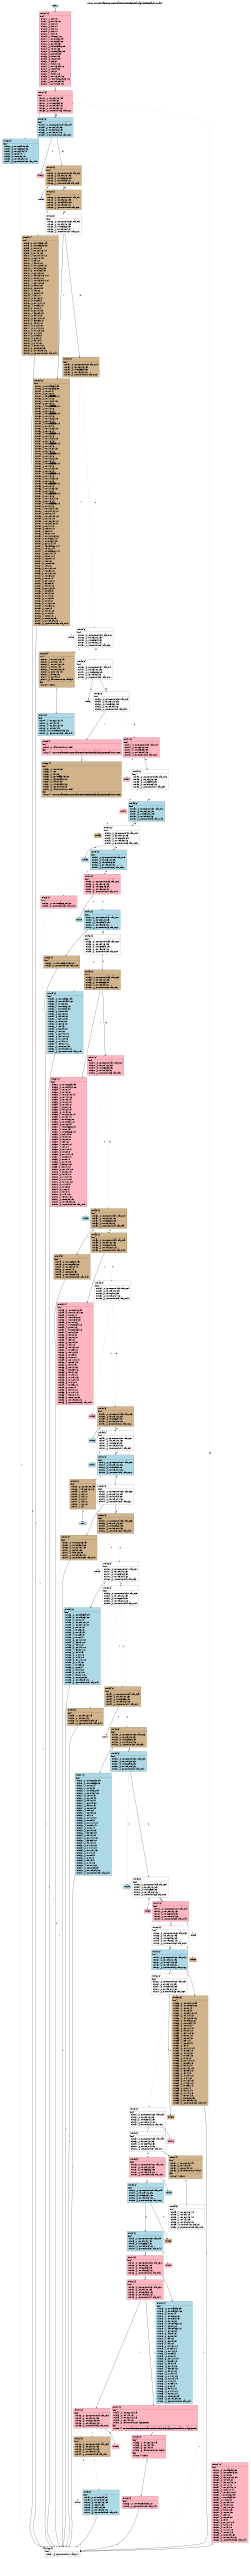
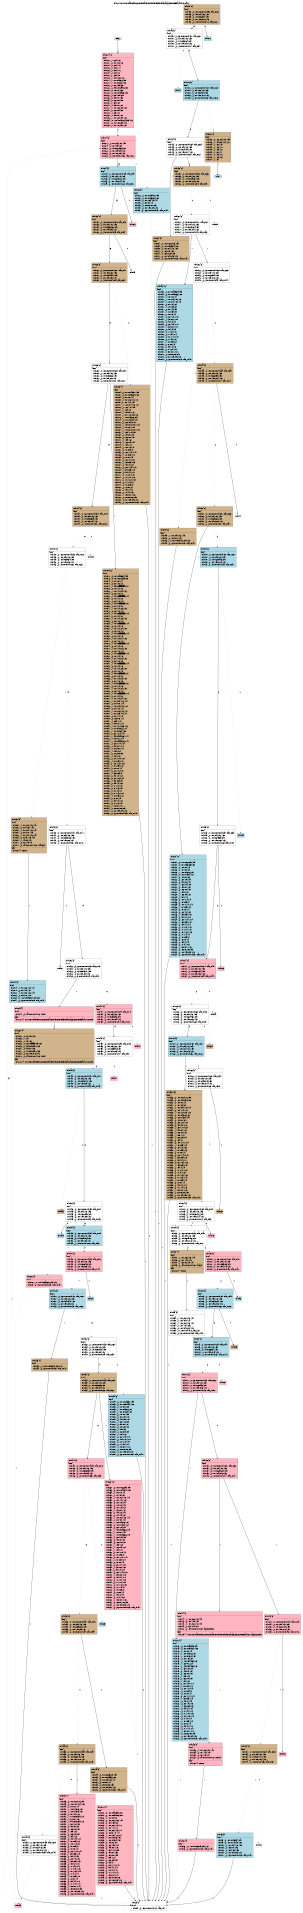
(114, 1353) -> none
